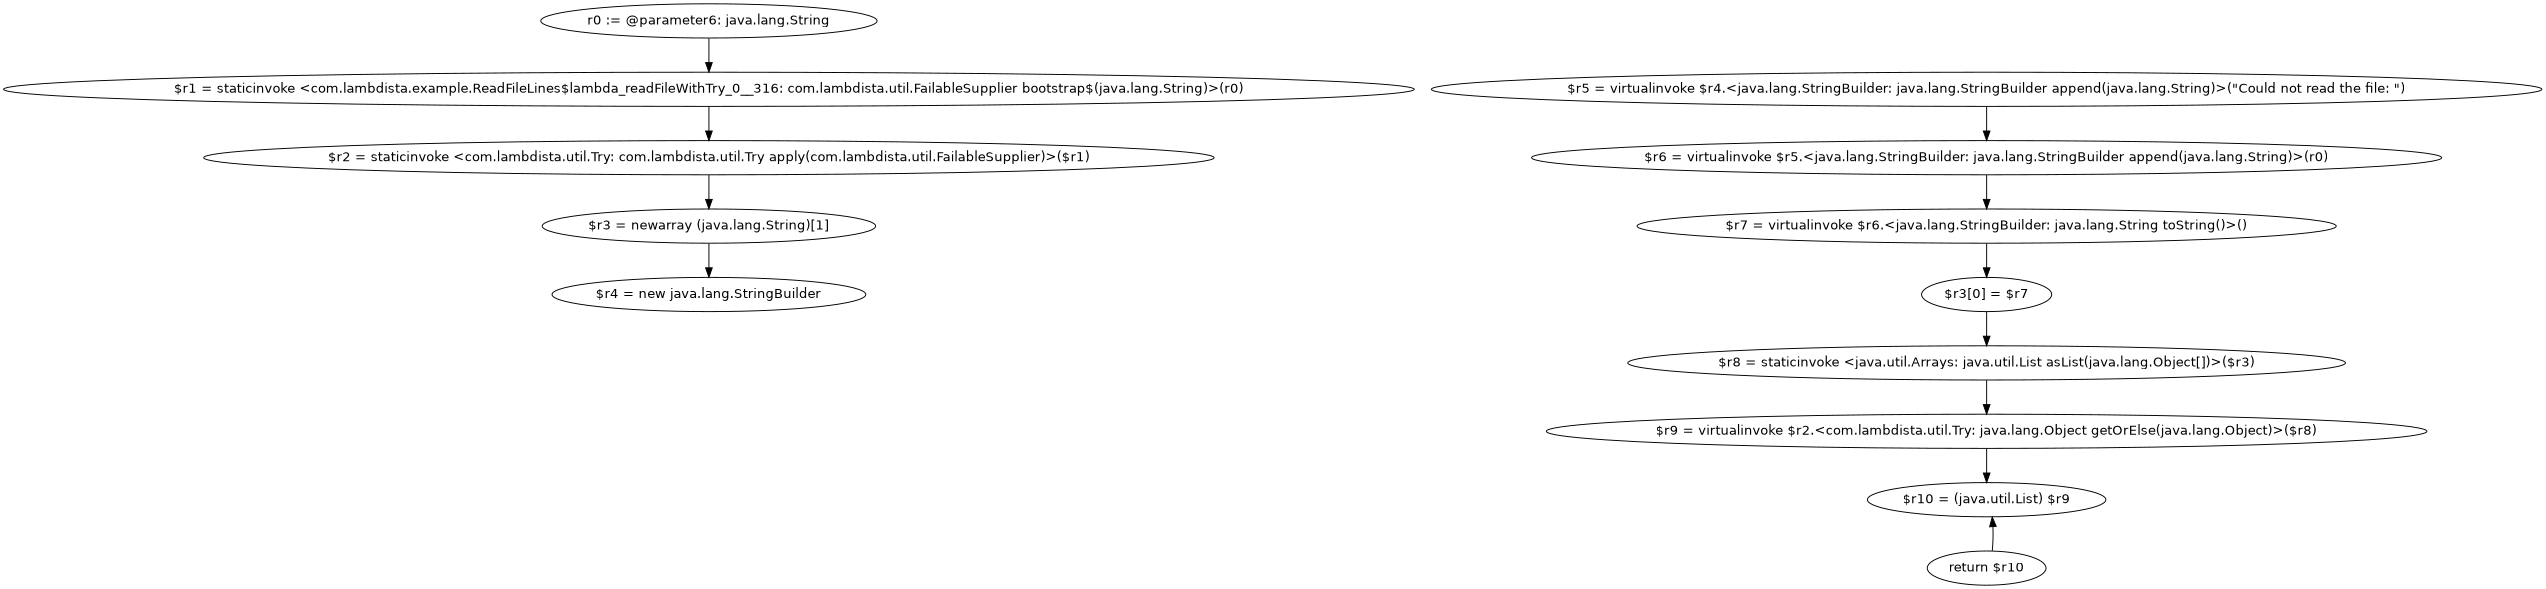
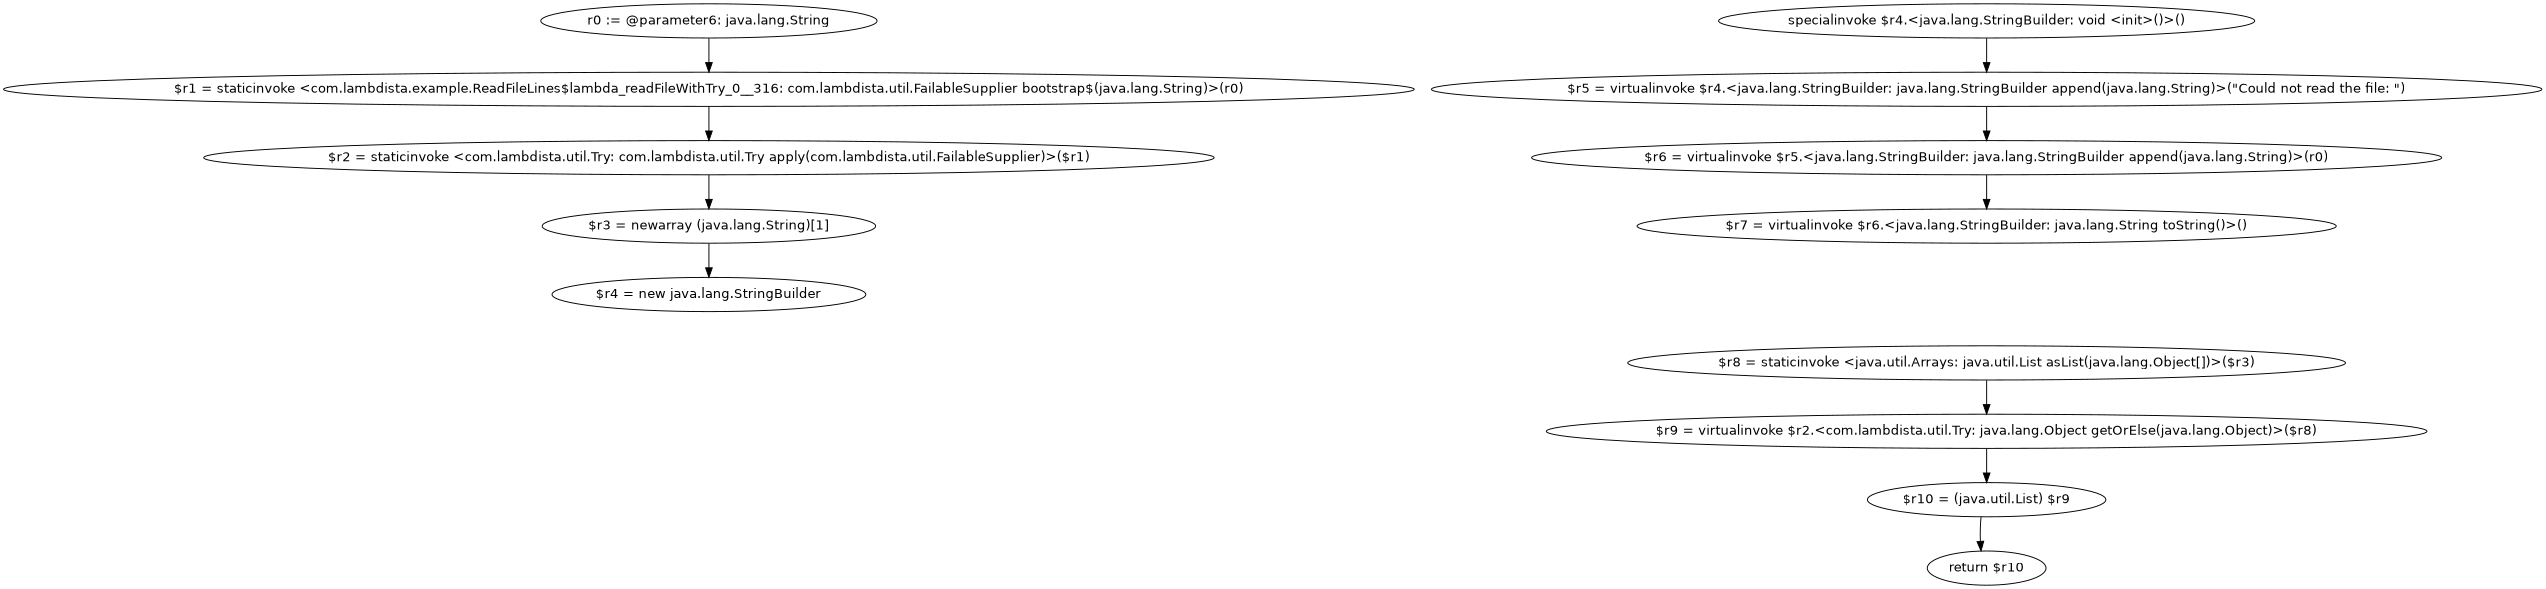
none -> (1987, 21)
(1987, 294) -> none
(1993, 539) -> (1980, 529)
